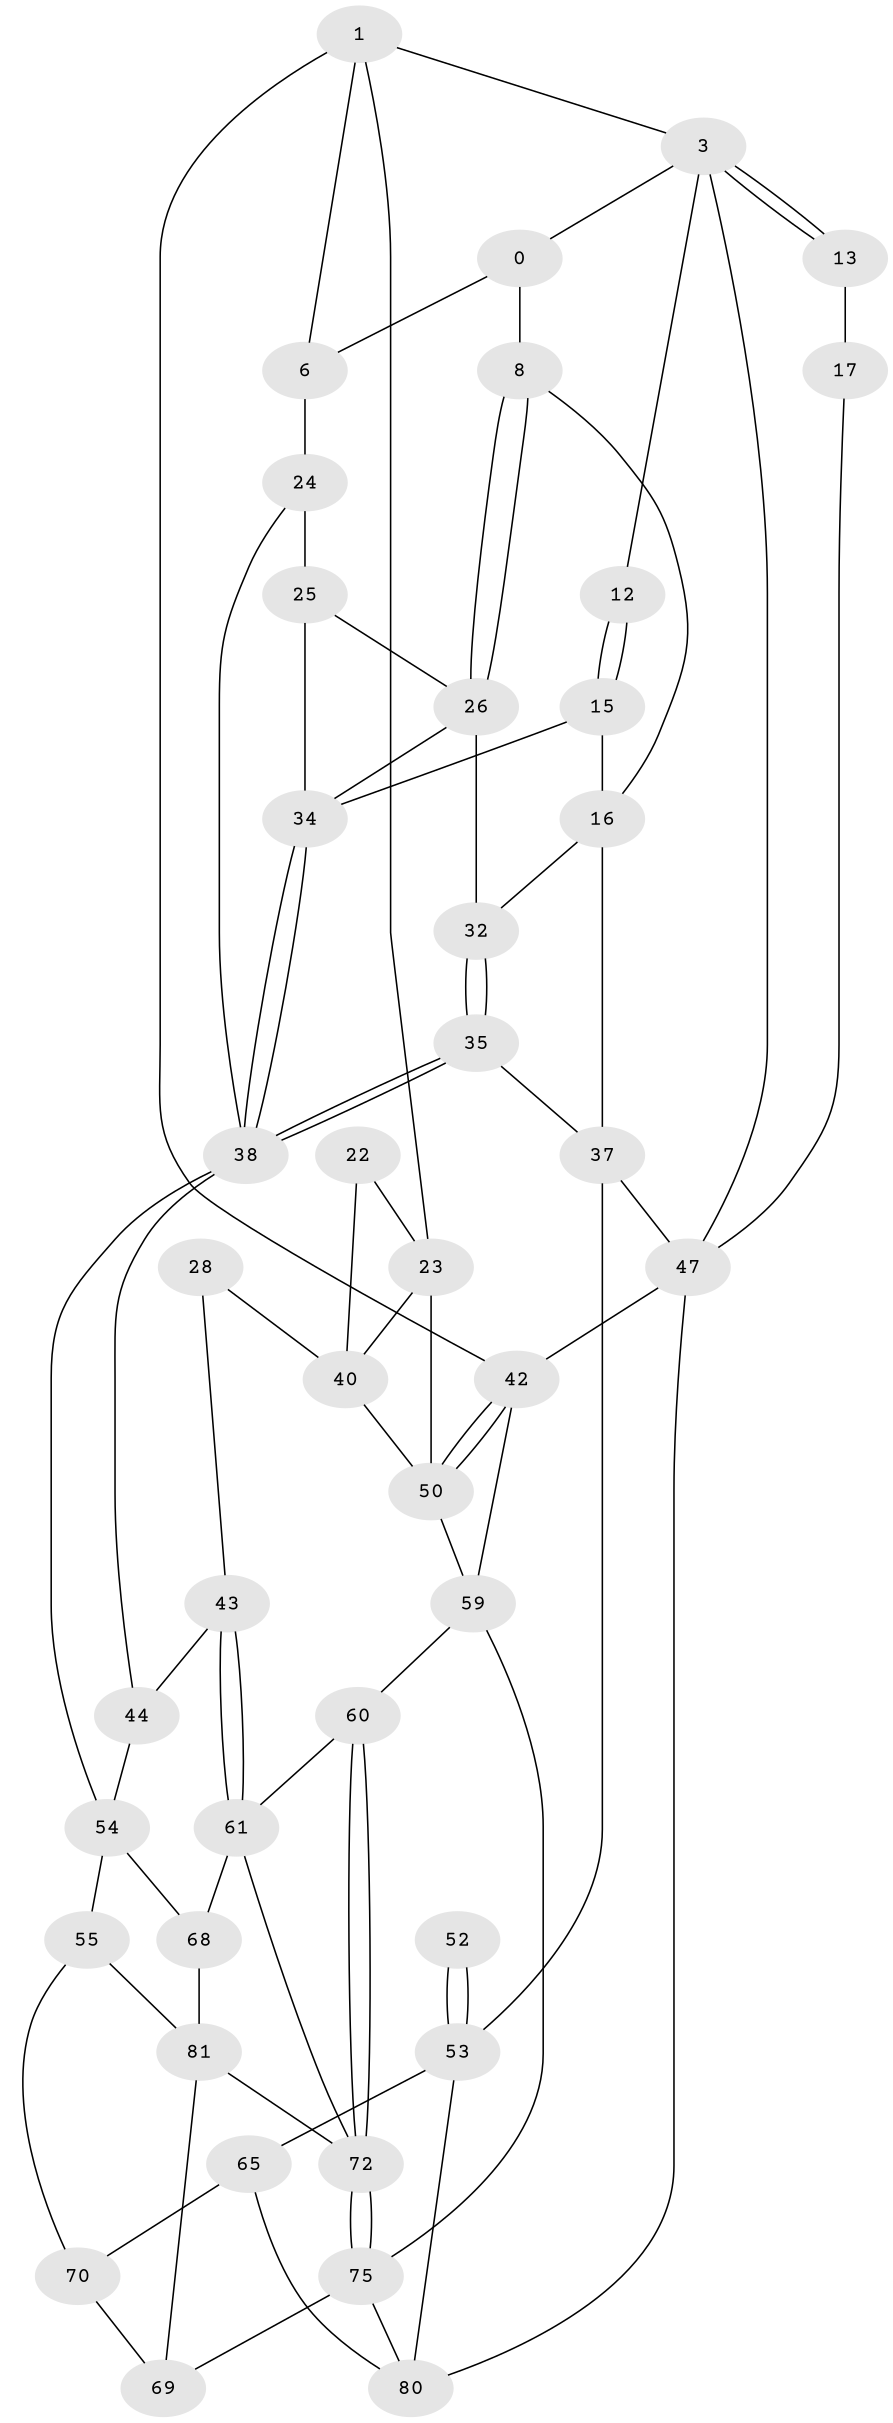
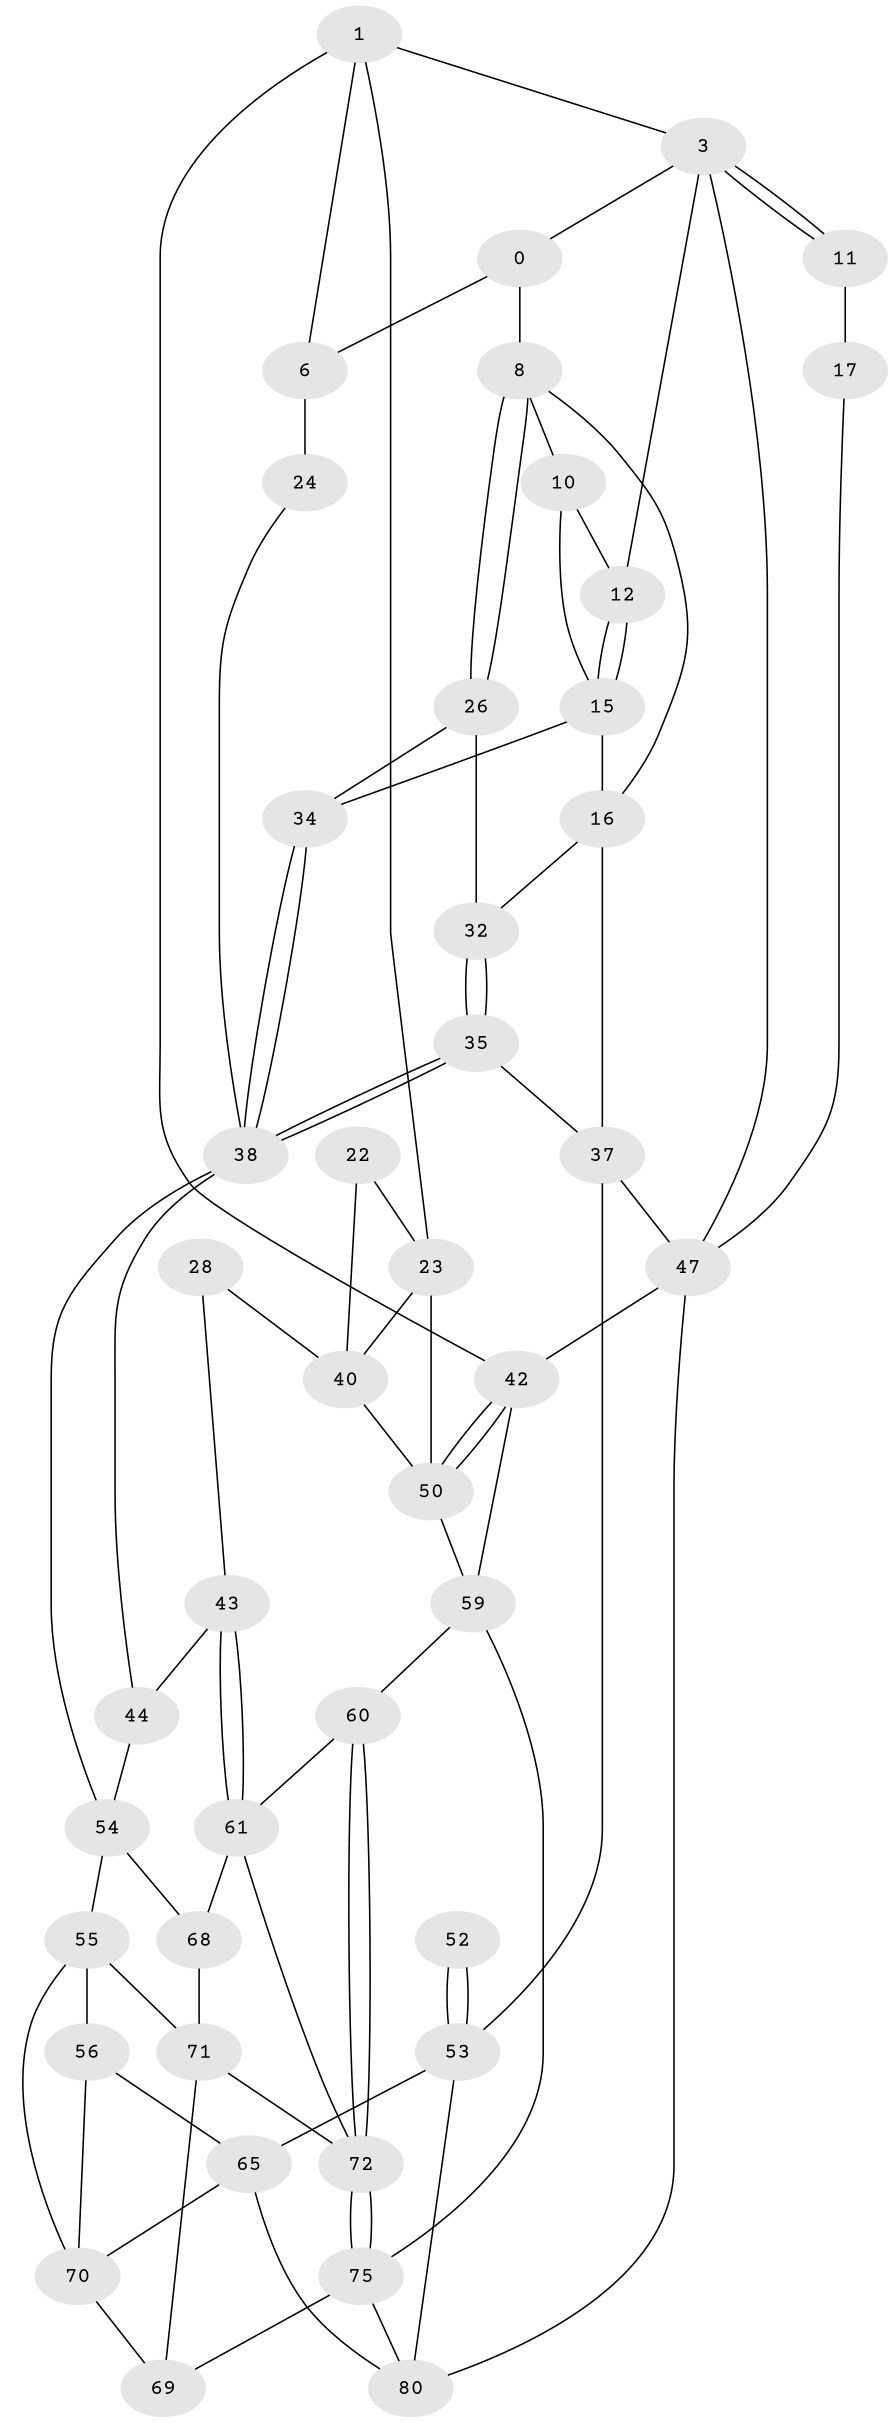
(845, 258) -> (845, 258)
none -> (563, 483)
(305, 595) -> none
none -> (87, 2052)
(199, 2052) -> (199, 2052)
